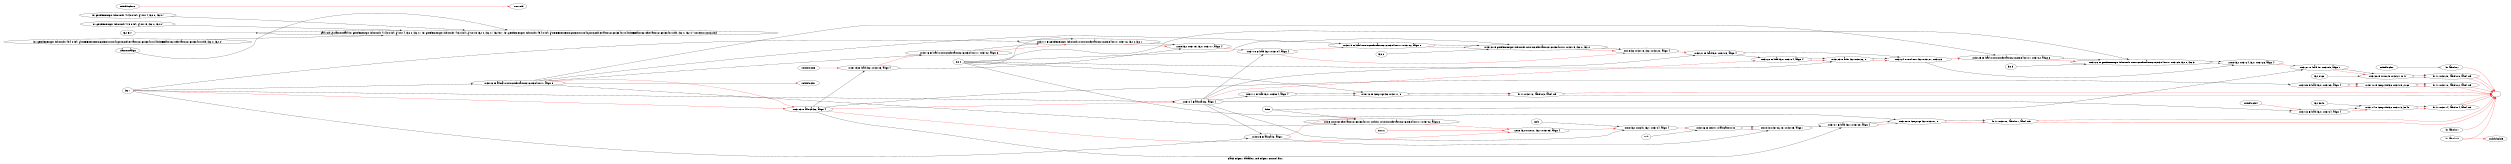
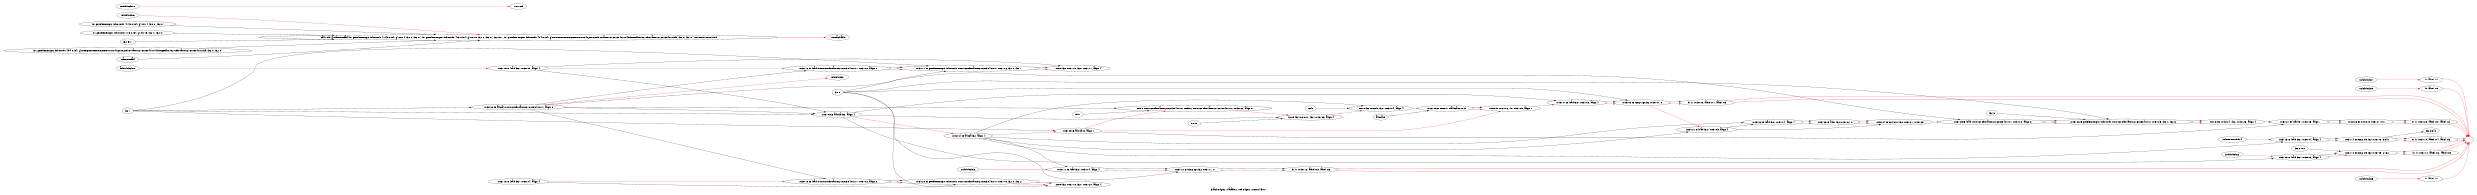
none -> (128, 15)
none -> (838, 37)
(1233, 49) -> none
(128, 51) -> (128, 59)
(1681, 52) -> (1673, 116)
(1381, 54) -> none
(1451, 63) -> (797, 187)
(2285, 65) -> (2267, 122)
(1397, 67) -> none
(809, 68) -> (128, 68)
(1234, 76) -> none
(1479, 76) -> (1366, 143)
(2343, 76) -> (2324, 150)
(2452, 76) -> (2431, 122)
(2078, 78) -> none
(666, 82) -> (689, 110)
(2320, 85) -> (2300, 157)
(838, 89) -> (682, 88)
(1267, 94) -> (1078, 170)
(1381, 94) -> (1194, 170)
(653, 96) -> none
(458, 100) -> (473, 113)
(2251, 103) -> (2232, 139)
(2344, 105) -> (2403, 135)
(1788, 108) -> (1691, 137)
(2452, 108) -> (2431, 140)
(2320, 112) -> (2300, 140)
(1232, 119) -> (1023, 133)
(1814, 126) -> (1543, 106)
(1445, 131) -> (1241, 121)
(1646, 137) -> (1381, 117)
(2473, 139) -> (2398, 89)
(1167, 140) -> (1069, 119)
(1525, 144) -> (1301, 131)
none -> (2232, 155)
none -> (968, 170)
none -> (2366, 179)
